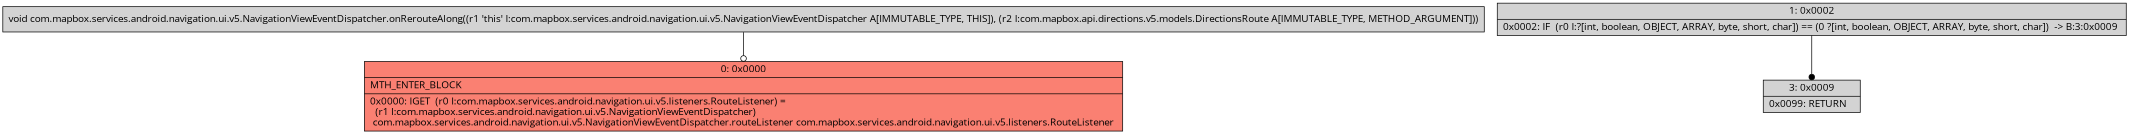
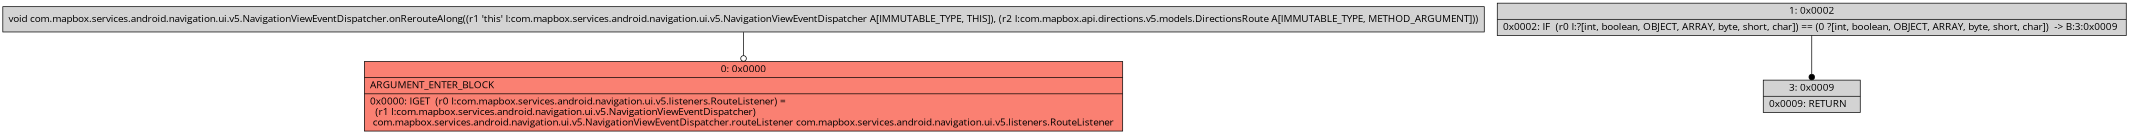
(416, 85) -> (432, 85)
(1812, 104) -> (1812, 104)
